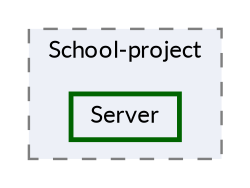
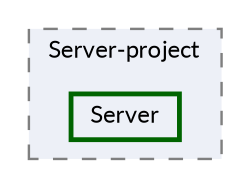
(125, 52) -> (125, 52)
